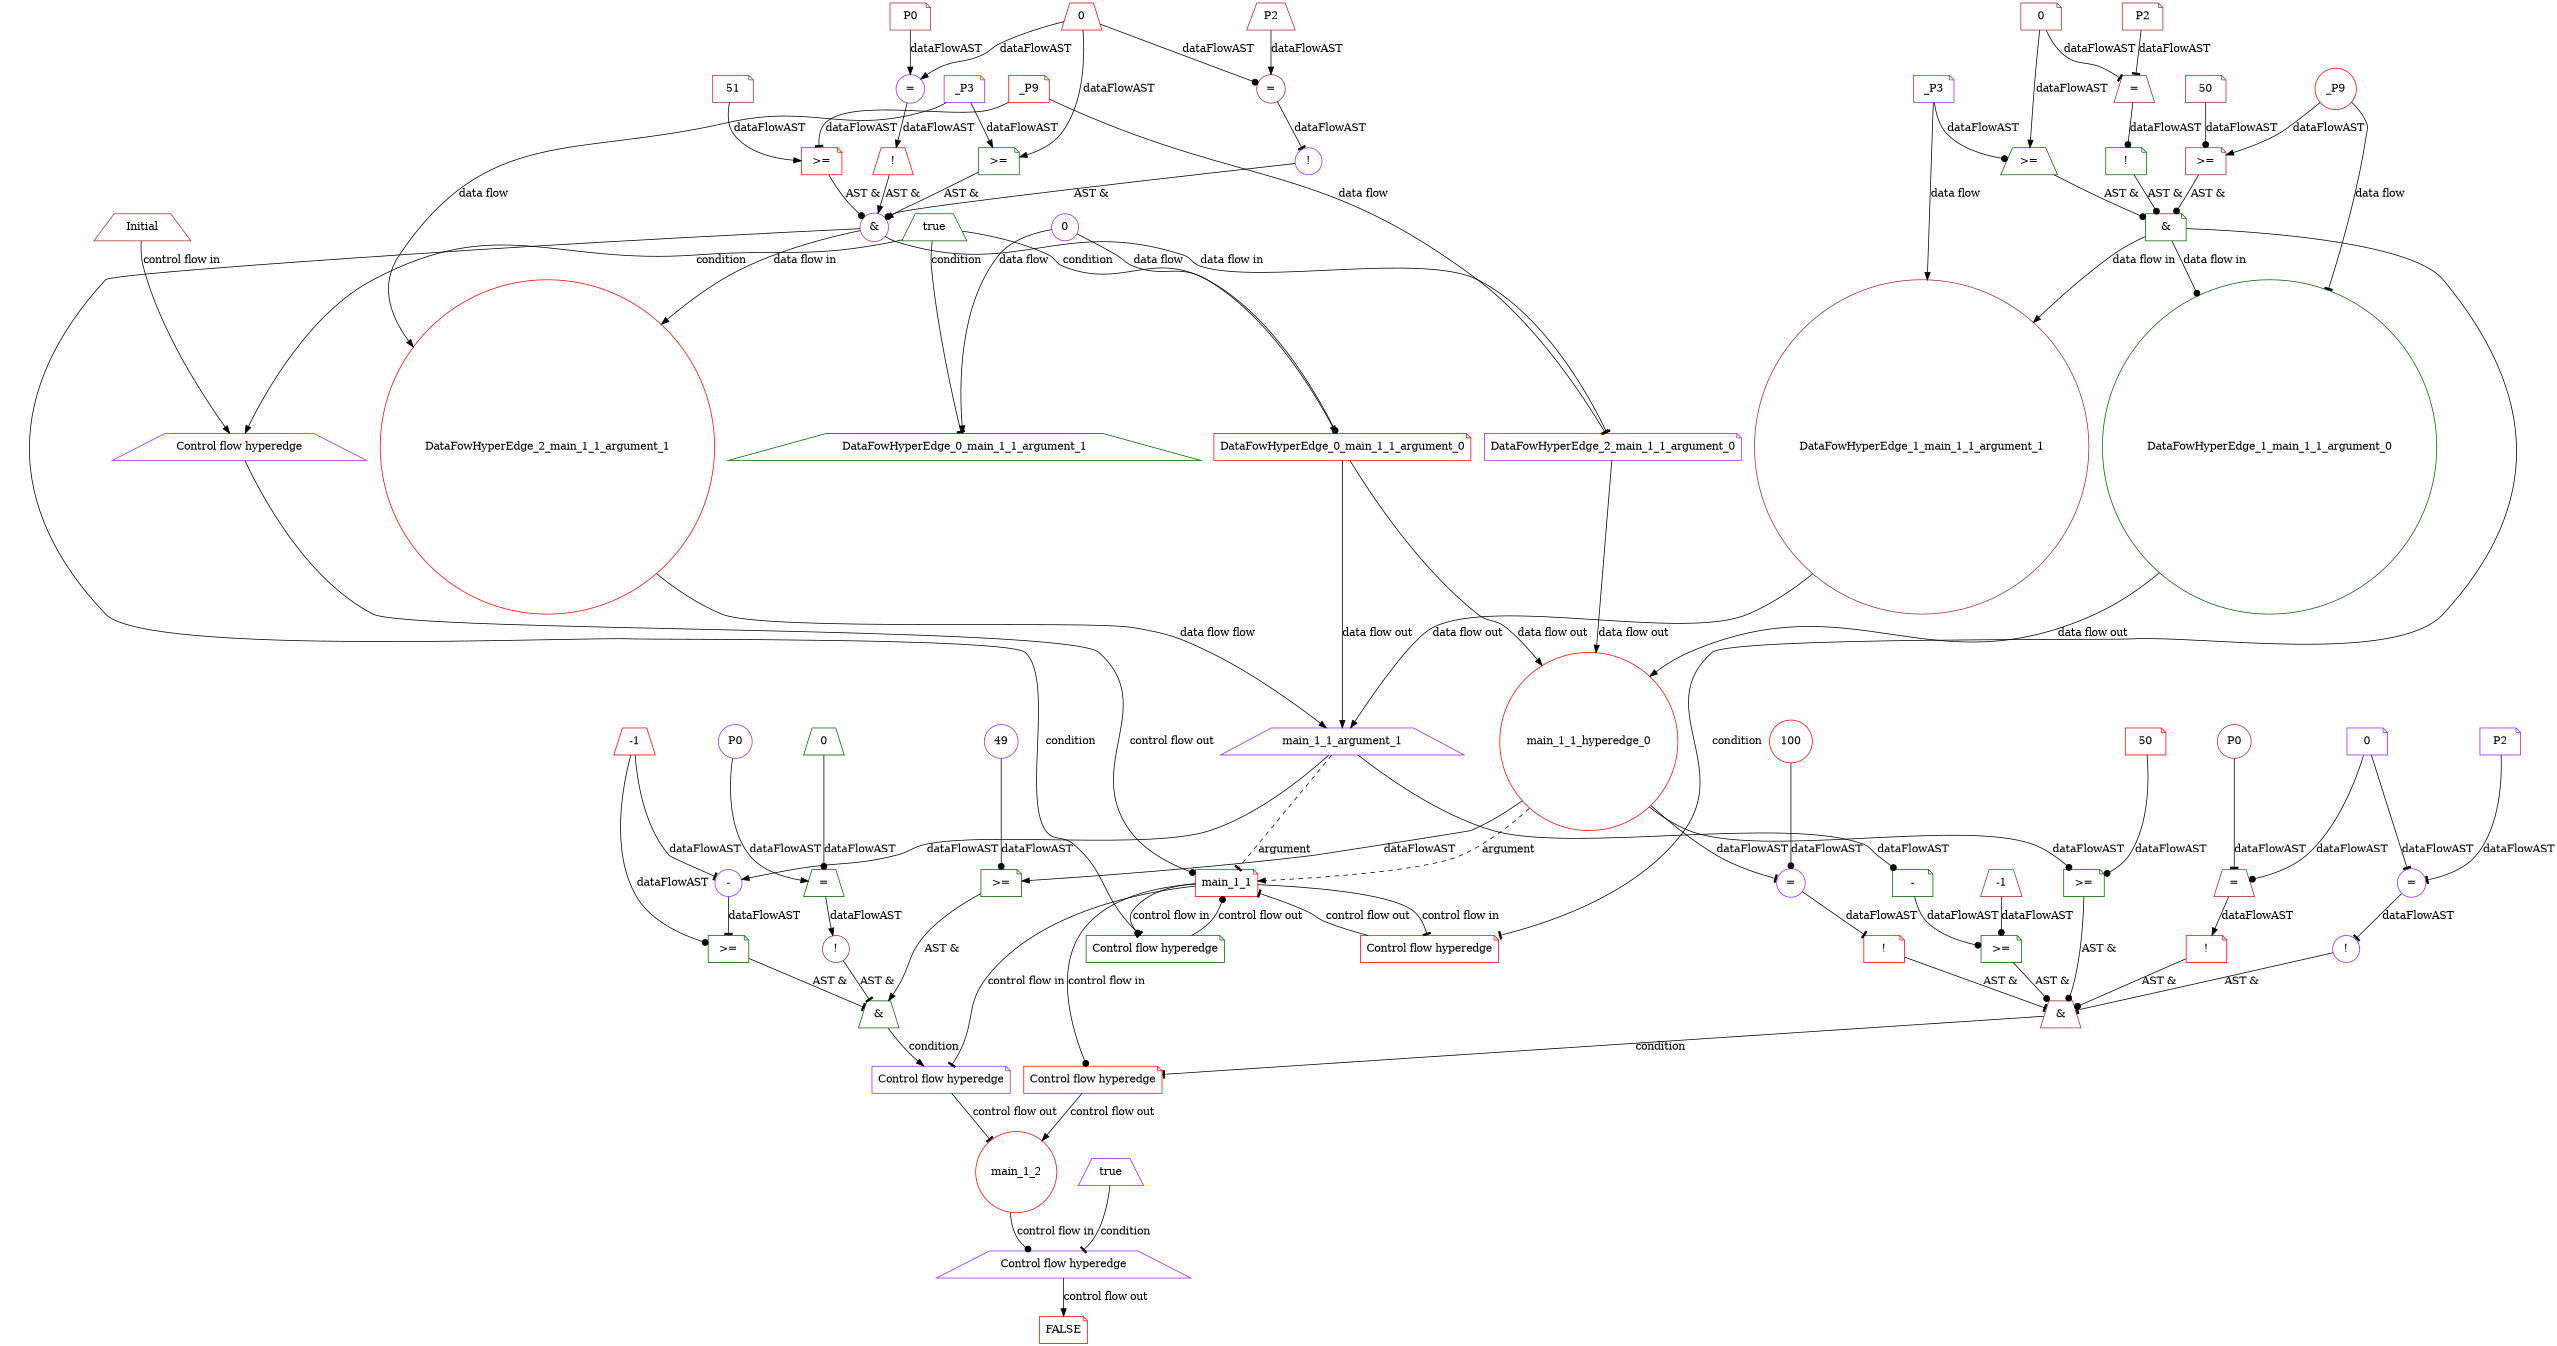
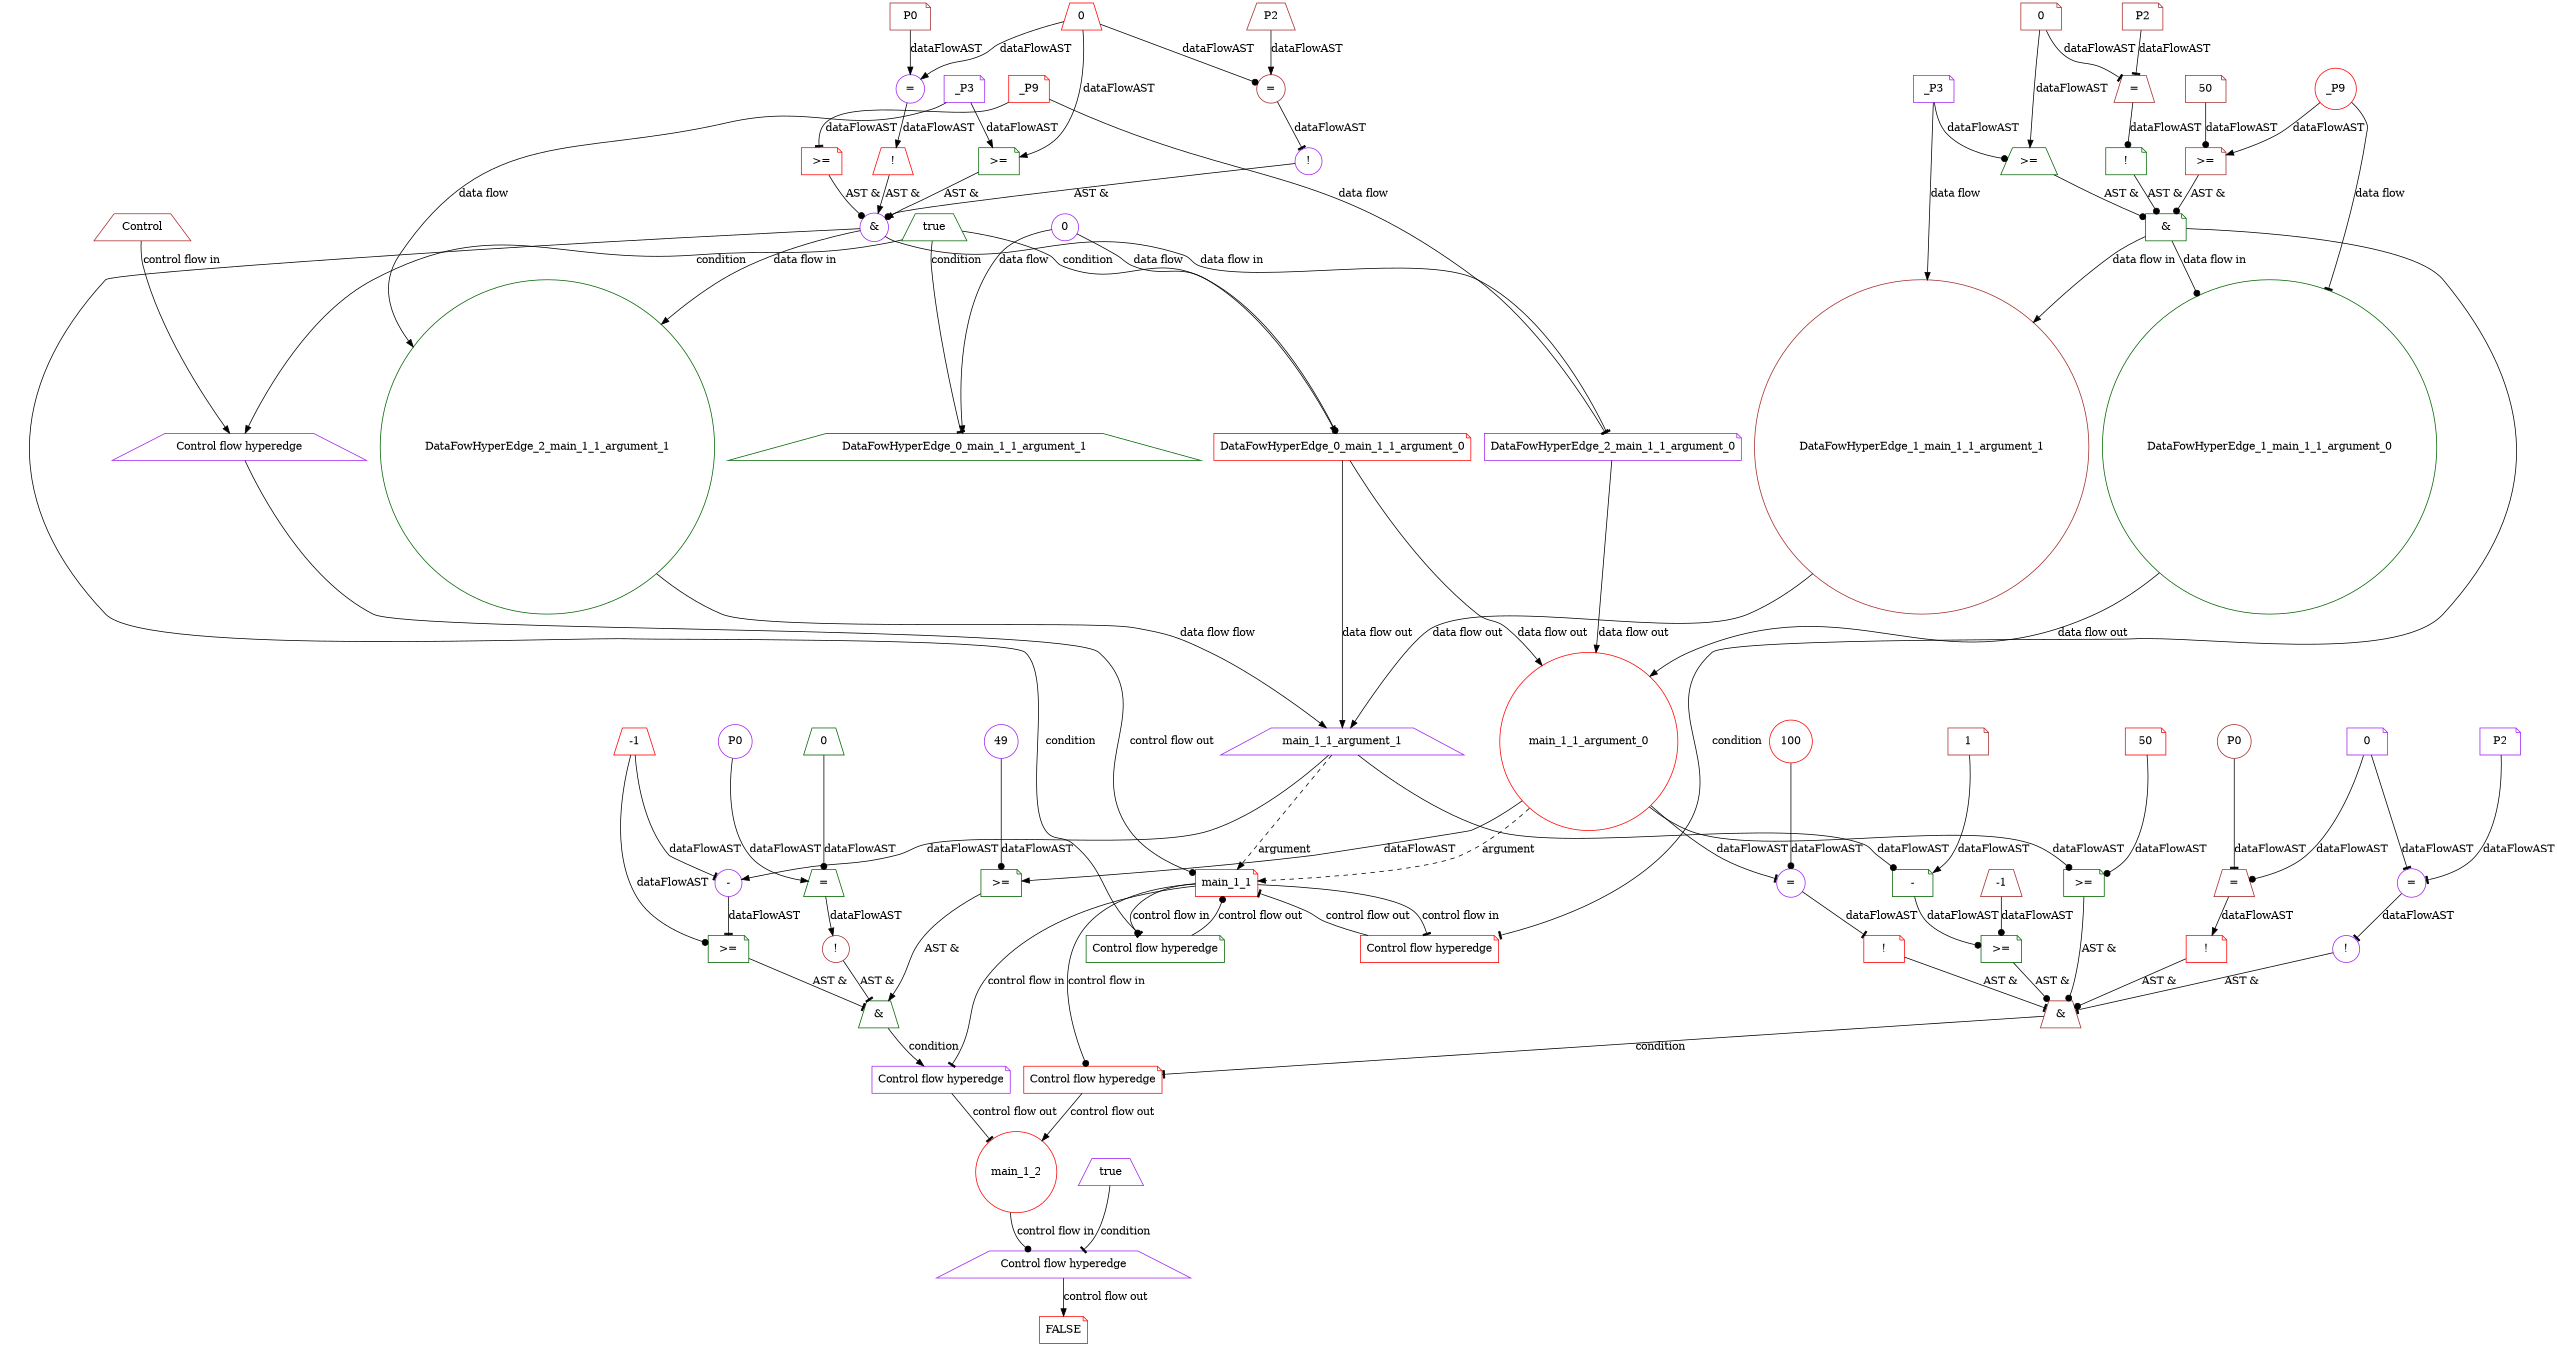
(733, 89) -> none
(142, 227) -> (142, 227)
(547, 447) -> (547, 447)
(1589, 741) -> (1589, 741)
none -> (1968, 741)
(1287, 809) -> (1287, 809)
